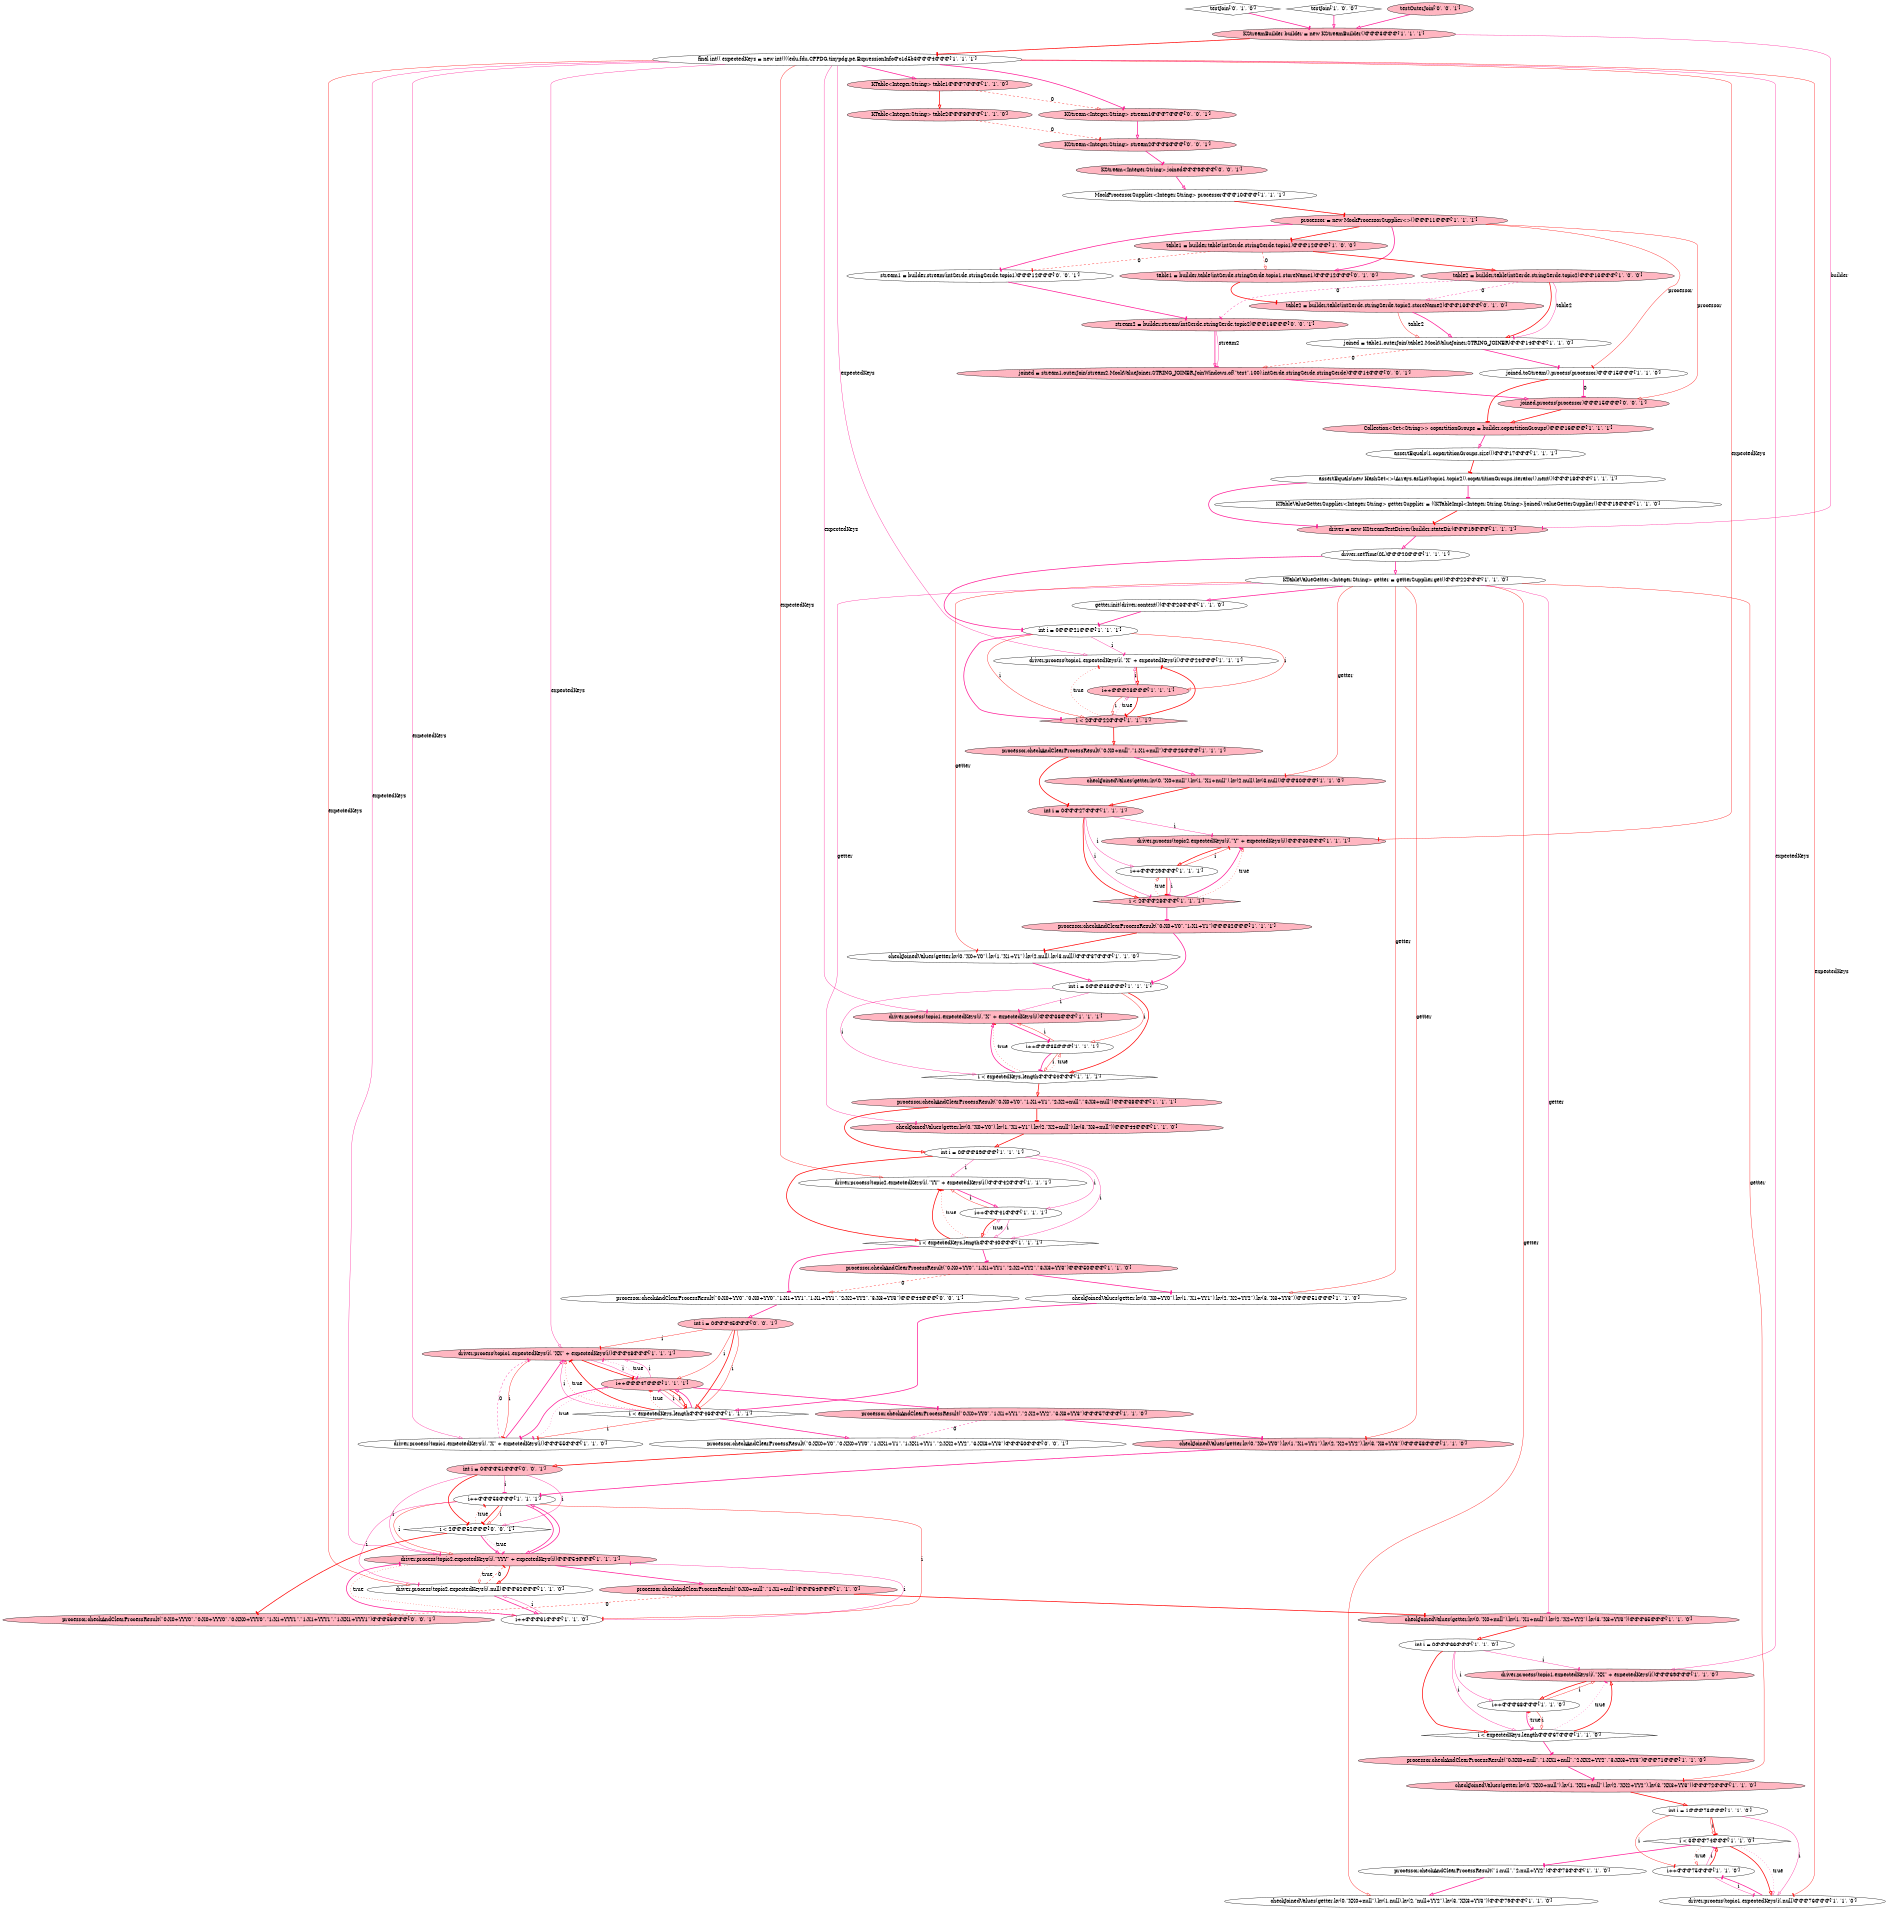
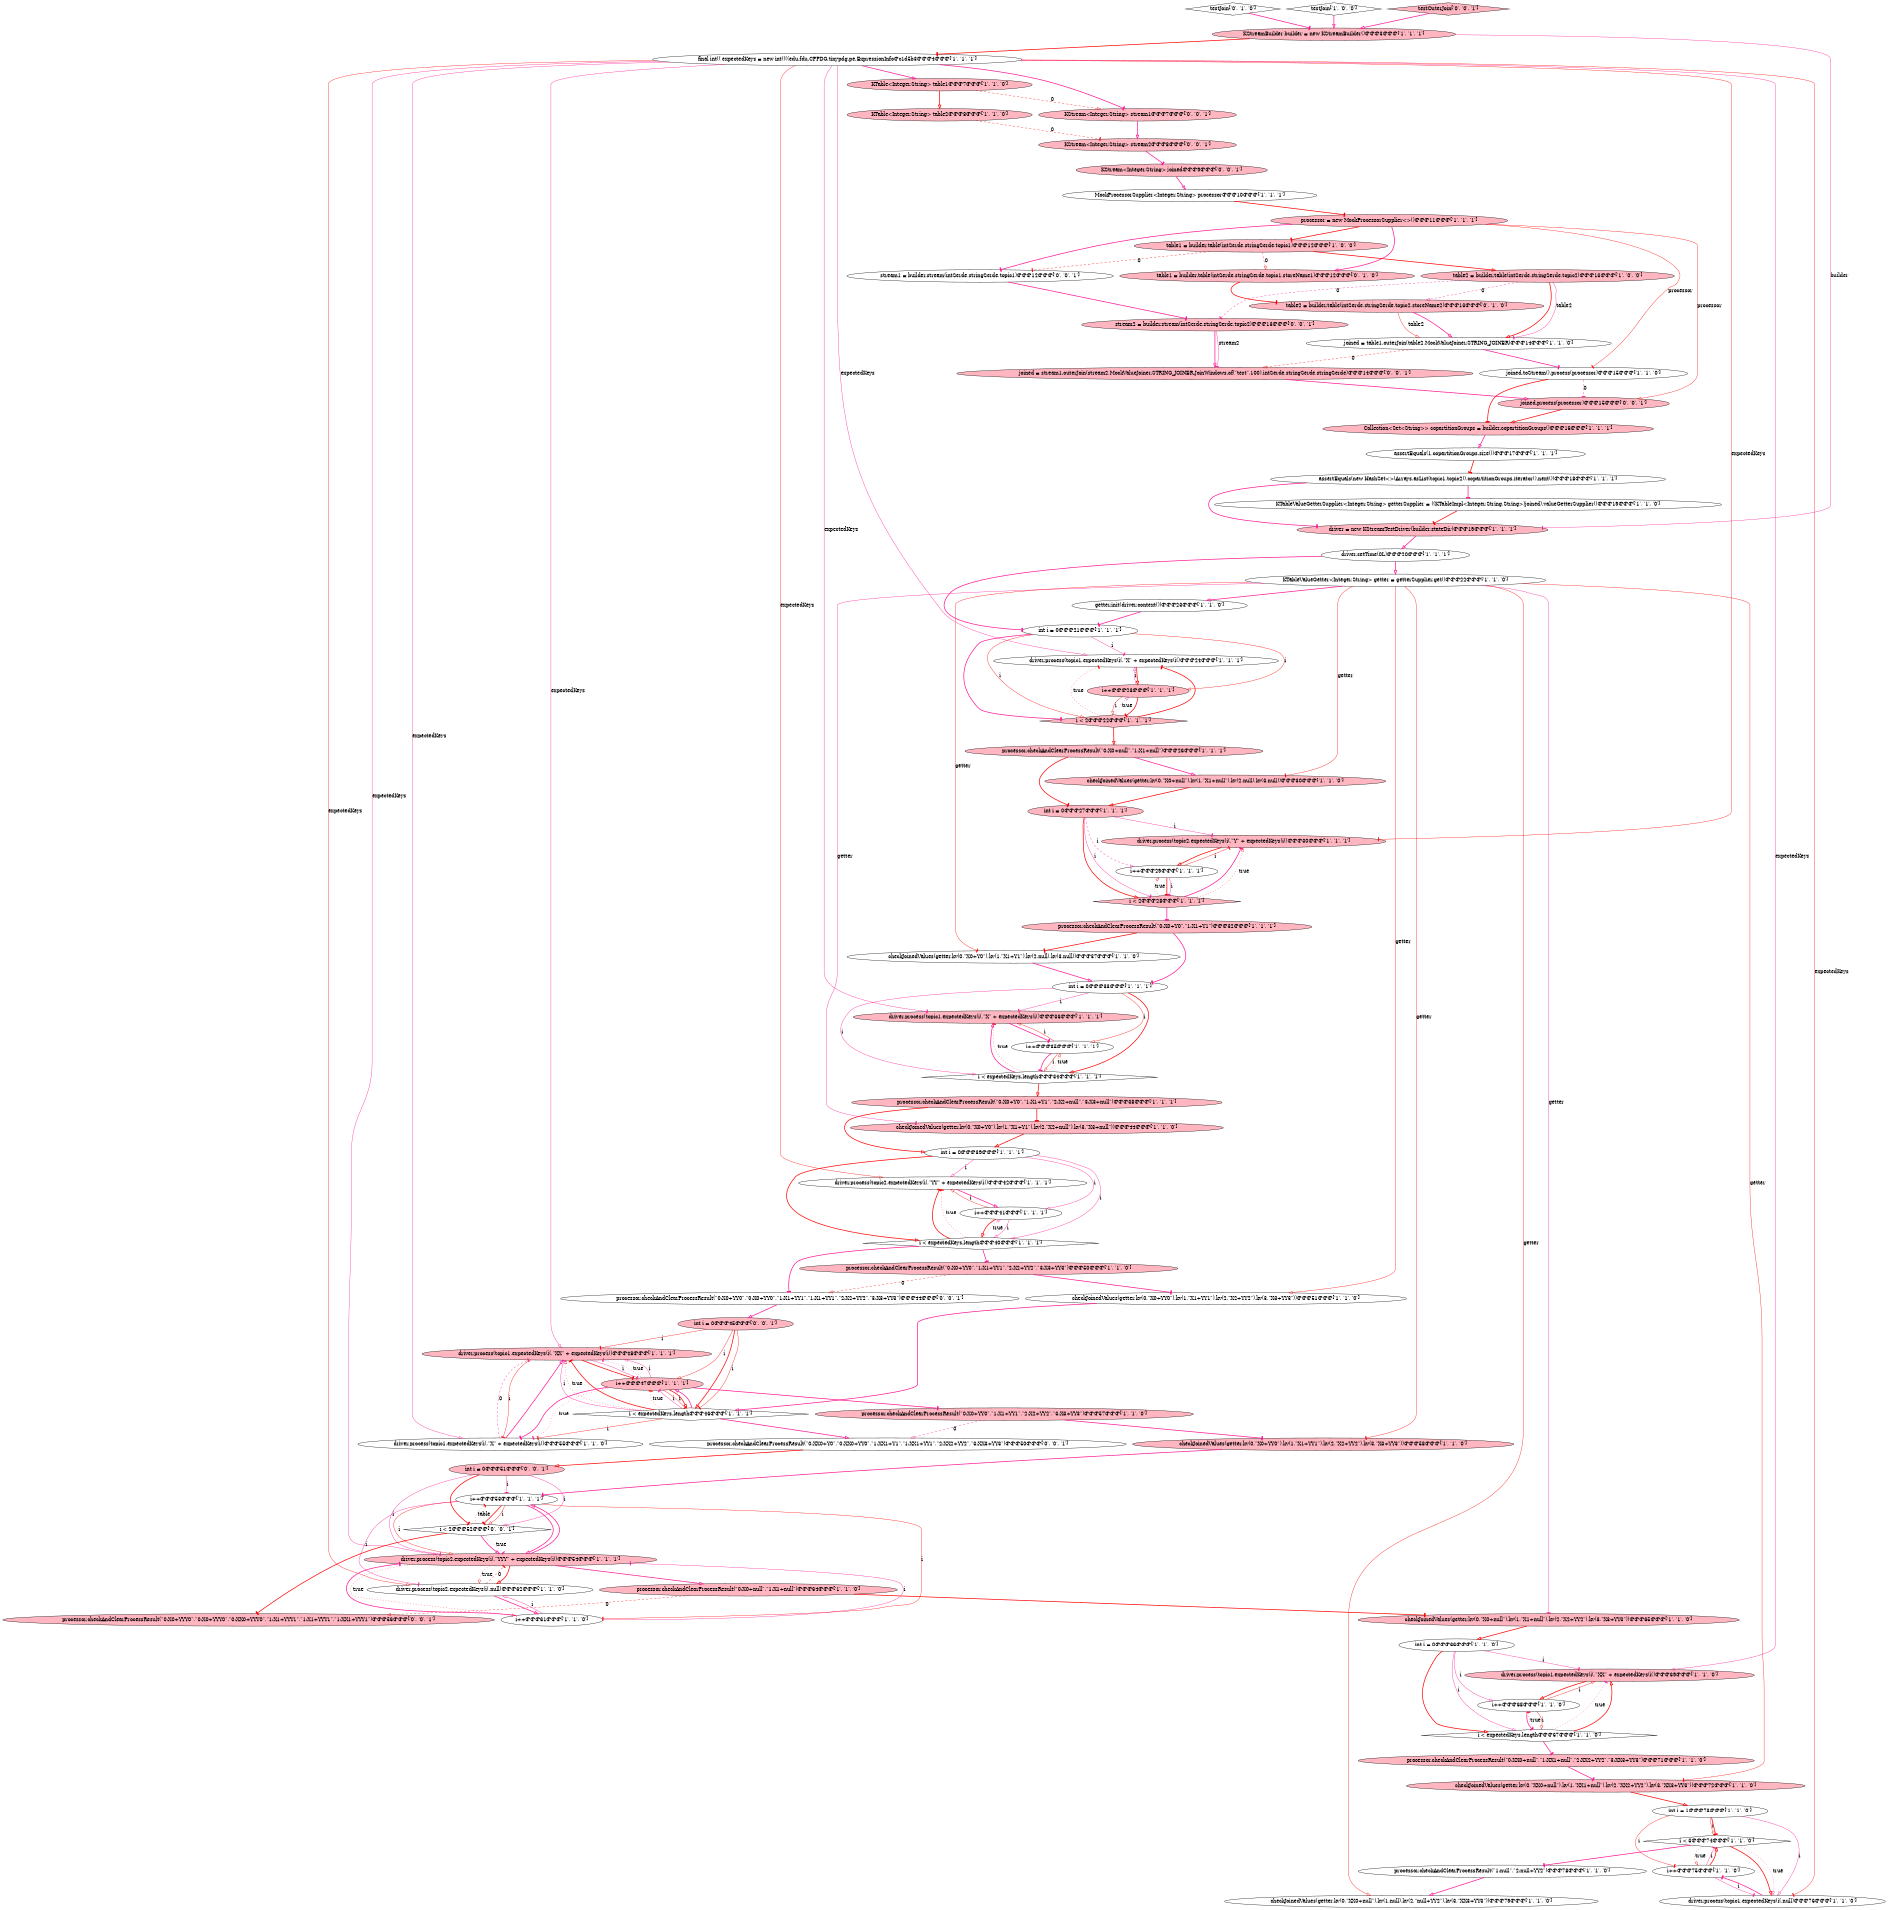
(1430, 9) -> (1448, 9)
(1584, 388) -> (1584, 388)
(1099, 850) -> (1099, 850)
(483, 1515) -> (484, 1515)
